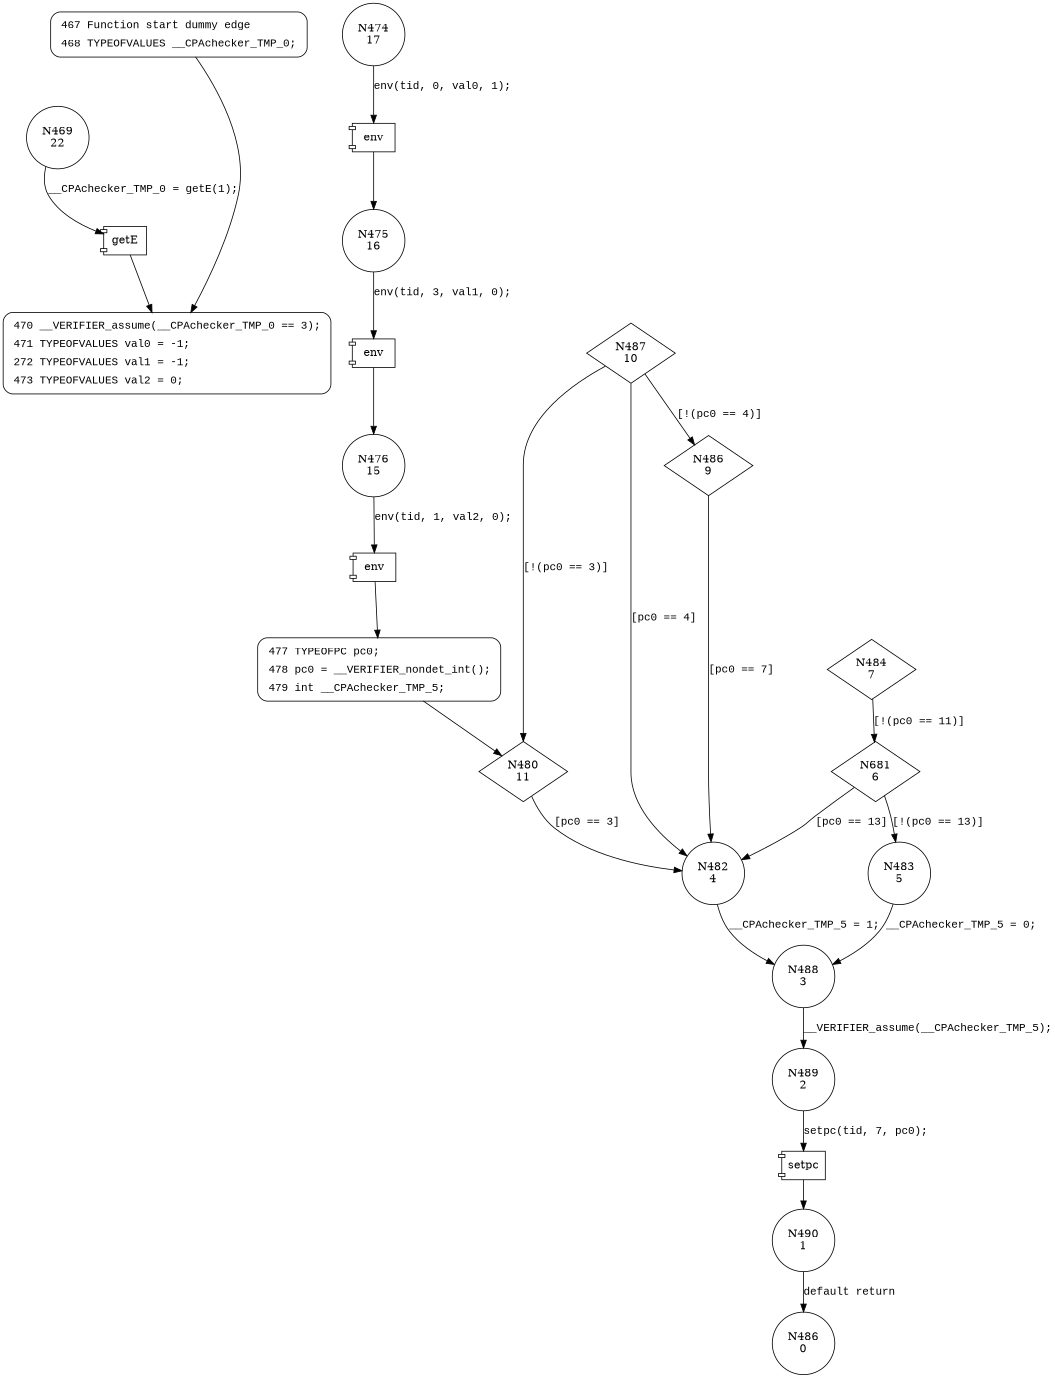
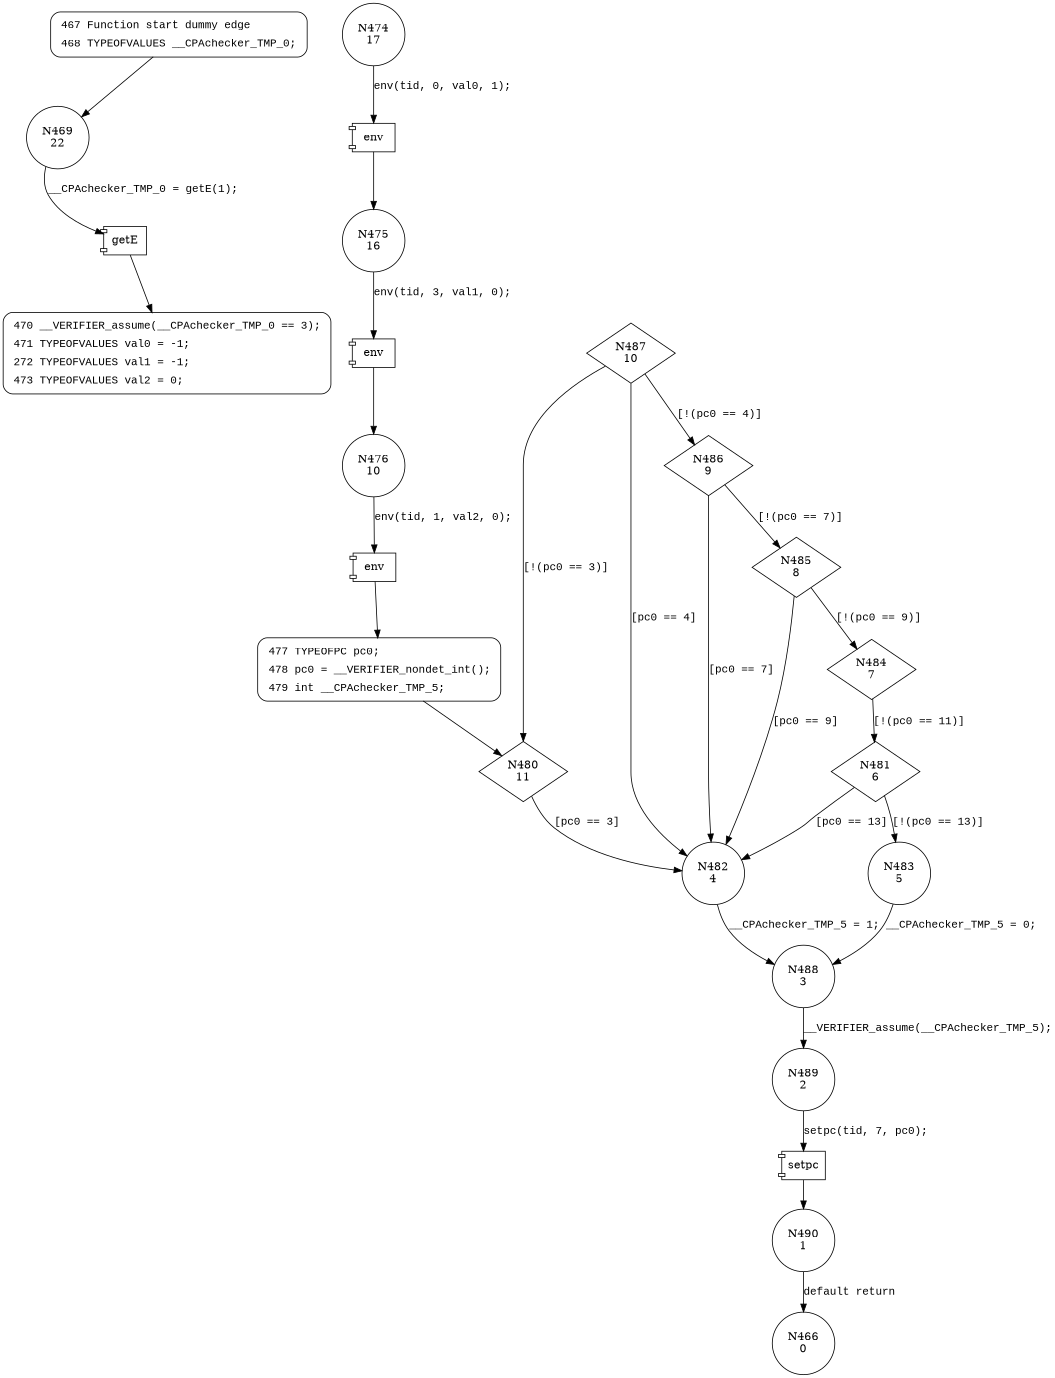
(240, 181) -> (121, 84)
(374, 466) -> (374, 466)
none -> (796, 567)
(876, 772) -> (876, 772)
(804, 1343) -> (804, 1343)
